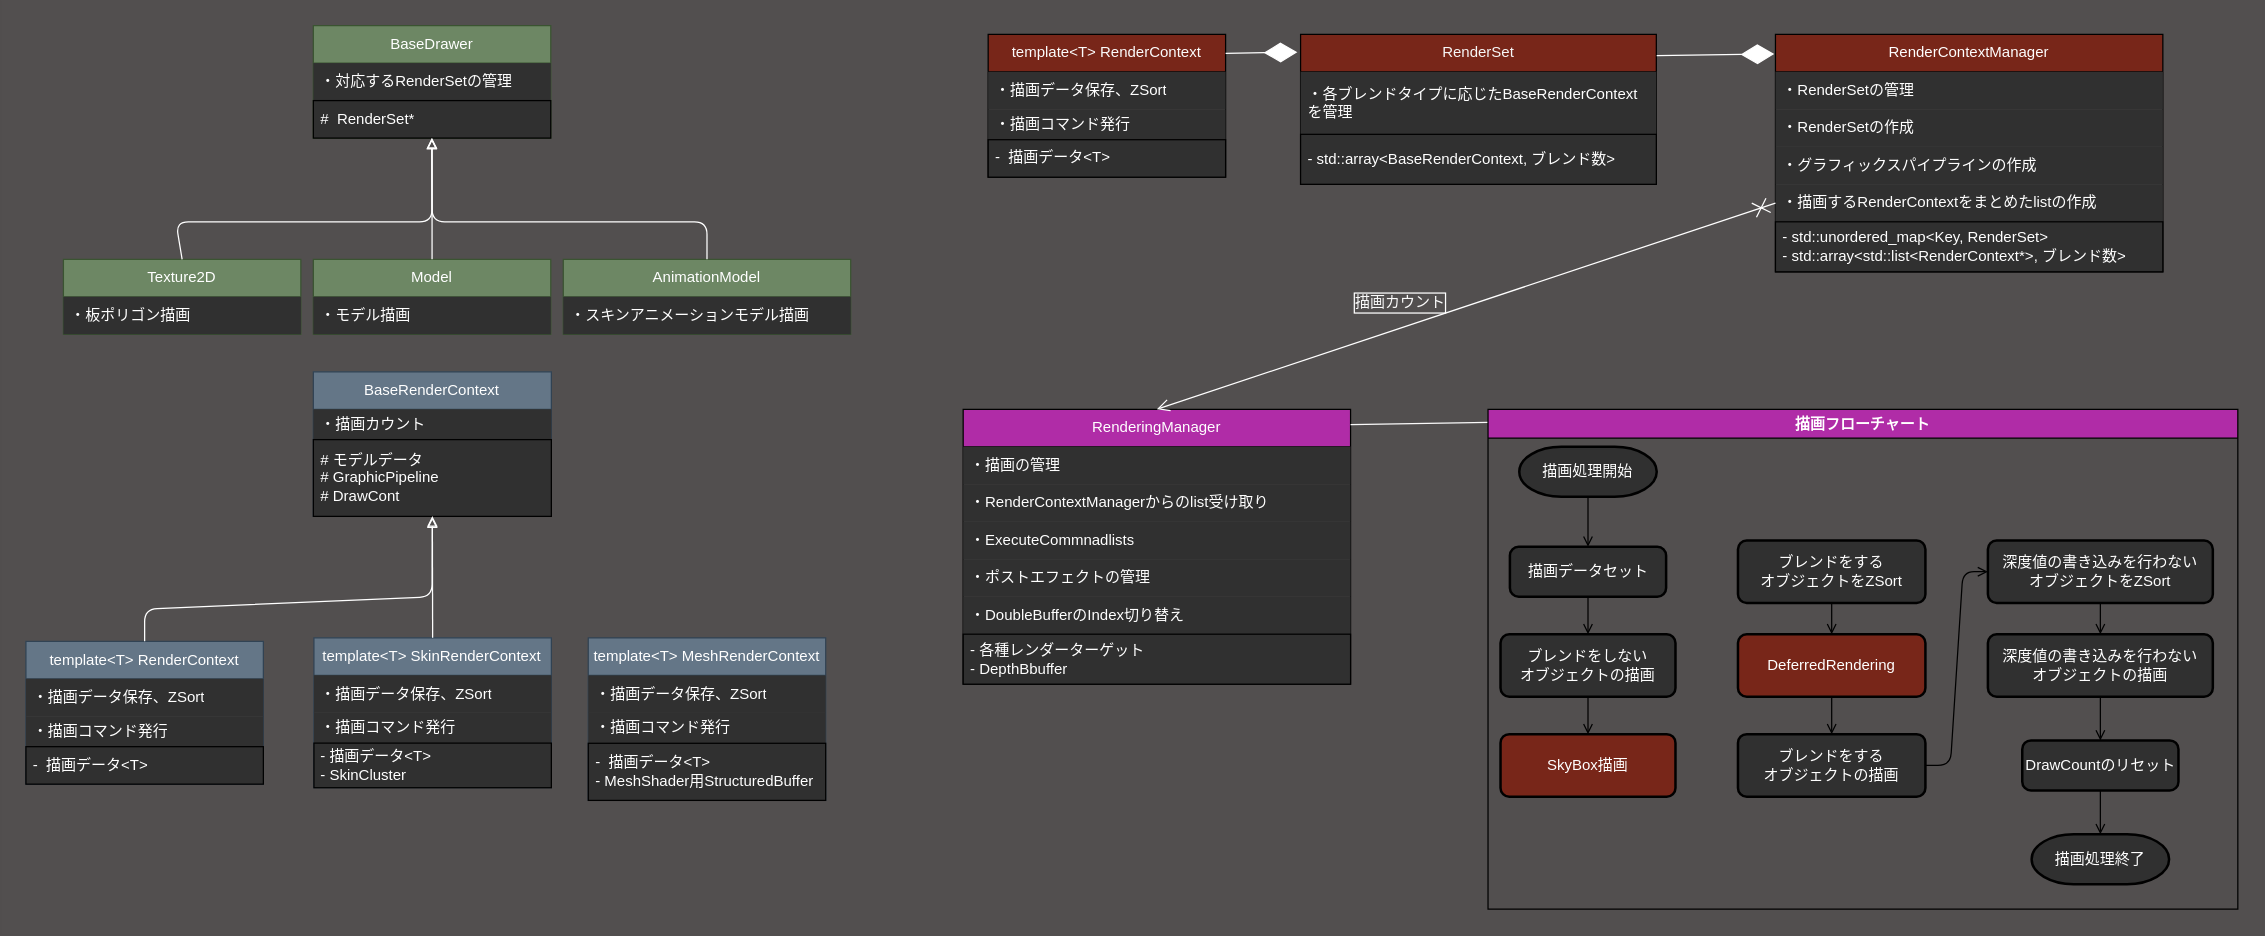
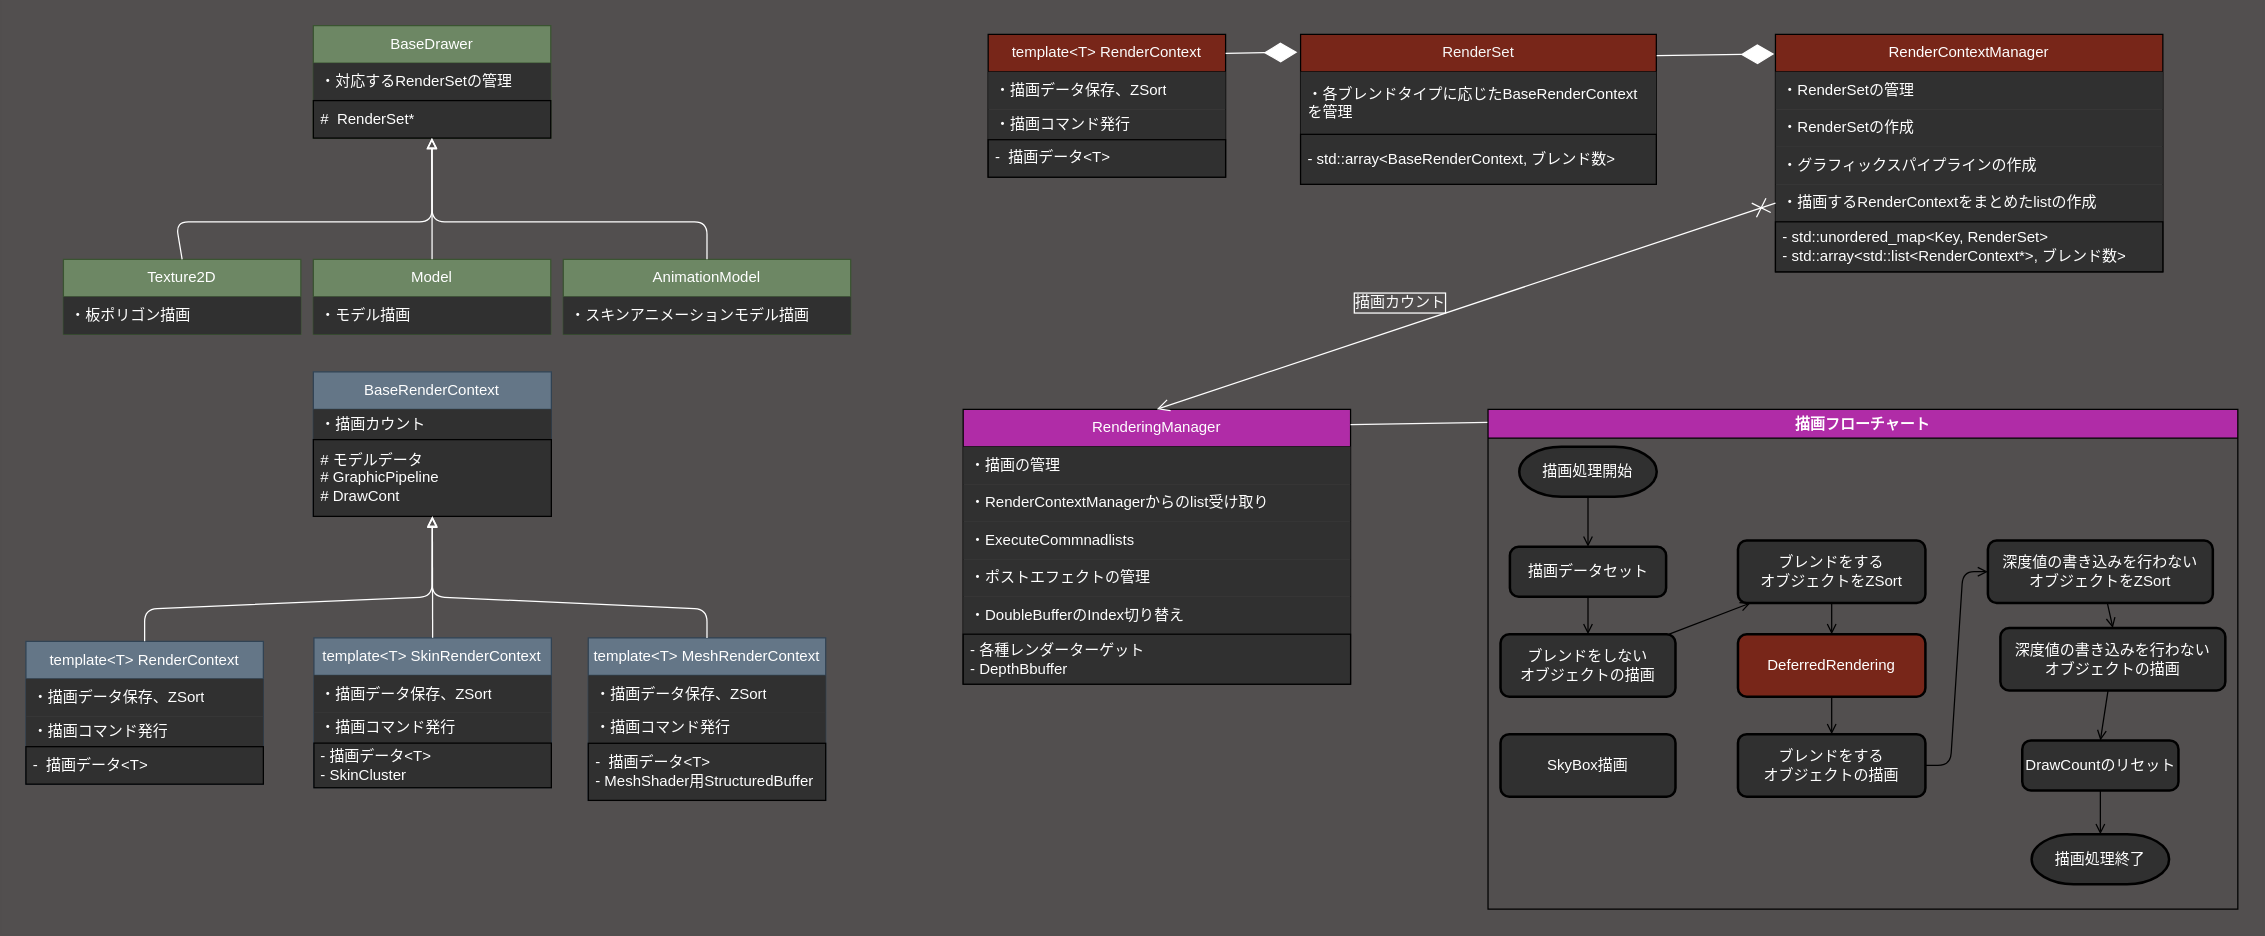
none -> (581, 604)
(2101, 666) -> (2113, 659)
(1588, 714) -> (1709, 619)
(1588, 766) -> (1588, 766)
